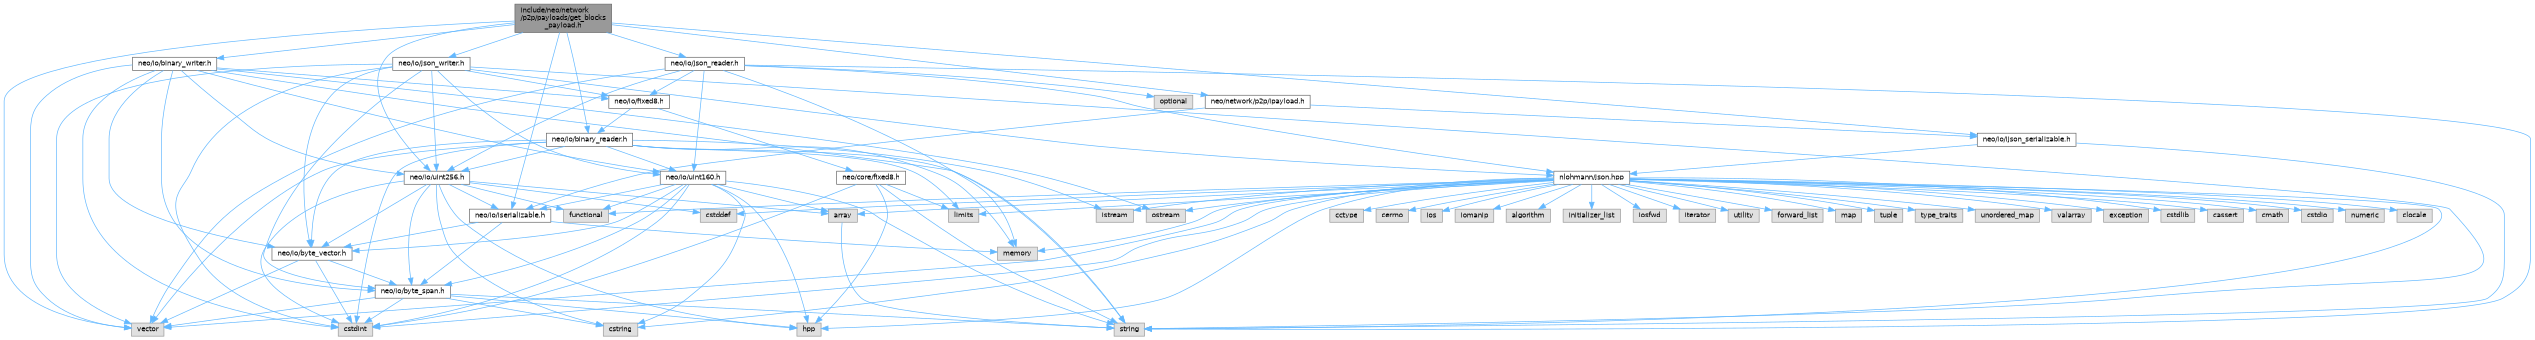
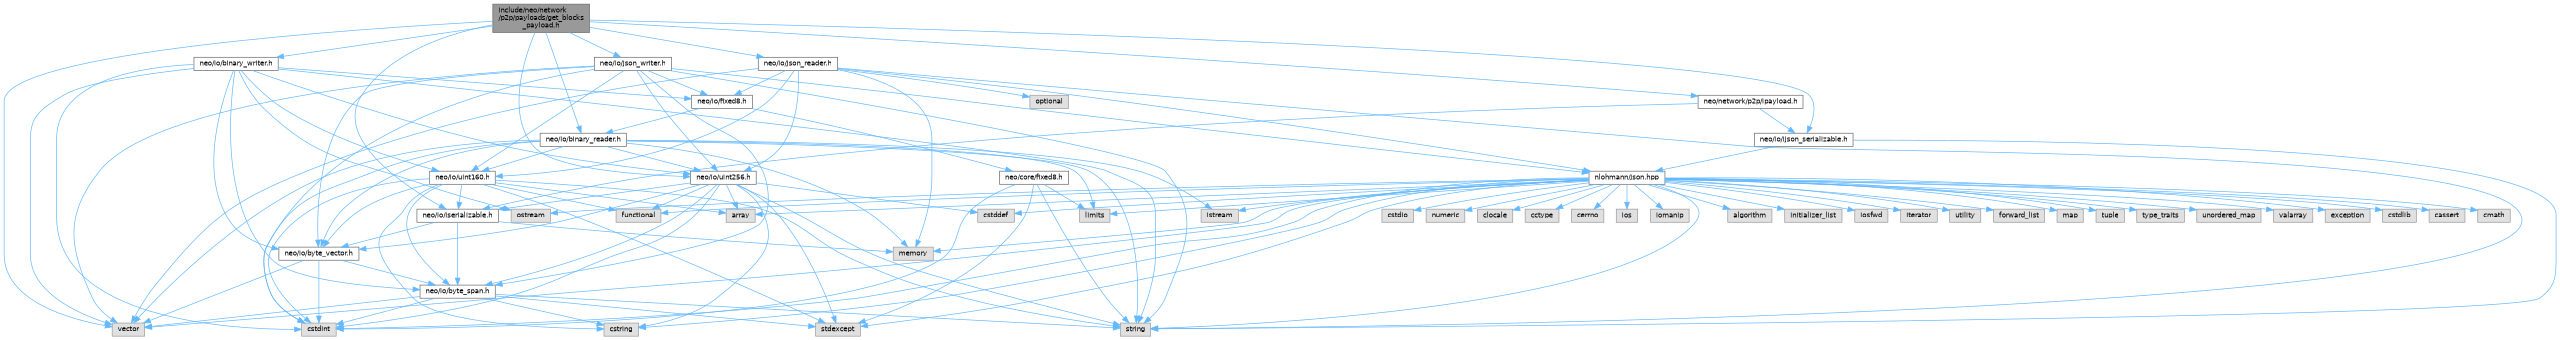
(943, 315) -> (909, 268)
(809, 330) -> (838, 330)
